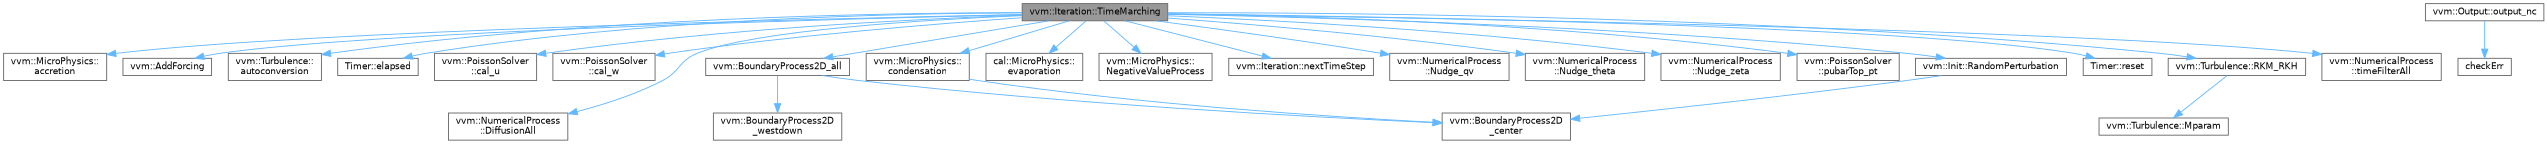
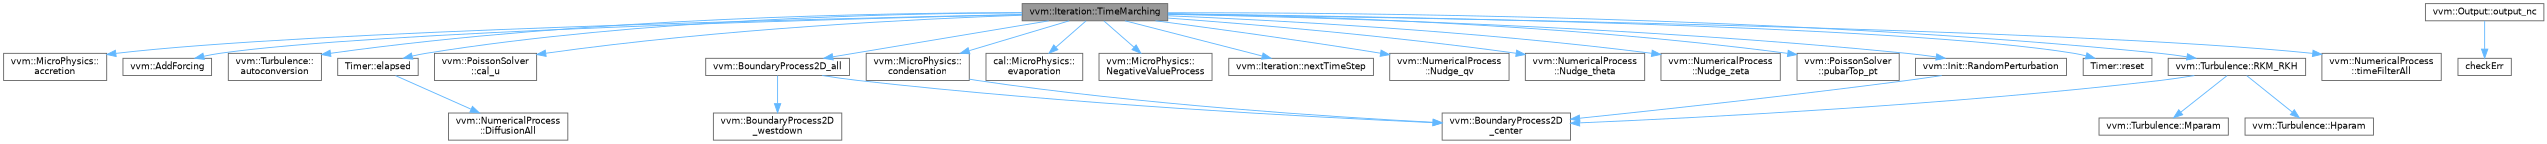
(690, 57) -> (433, 92)
(604, 67) -> none
none -> (1888, 105)
none -> (2309, 127)
